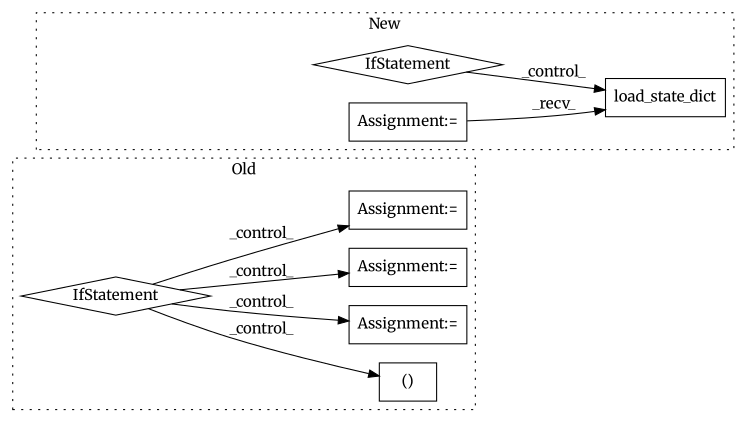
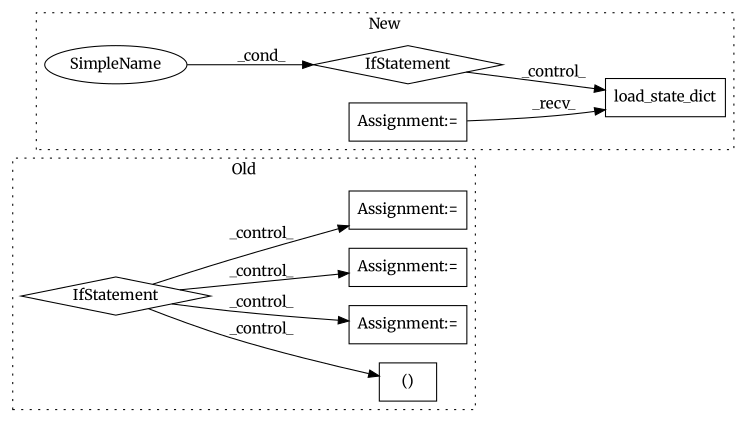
none -> (116, 65)
